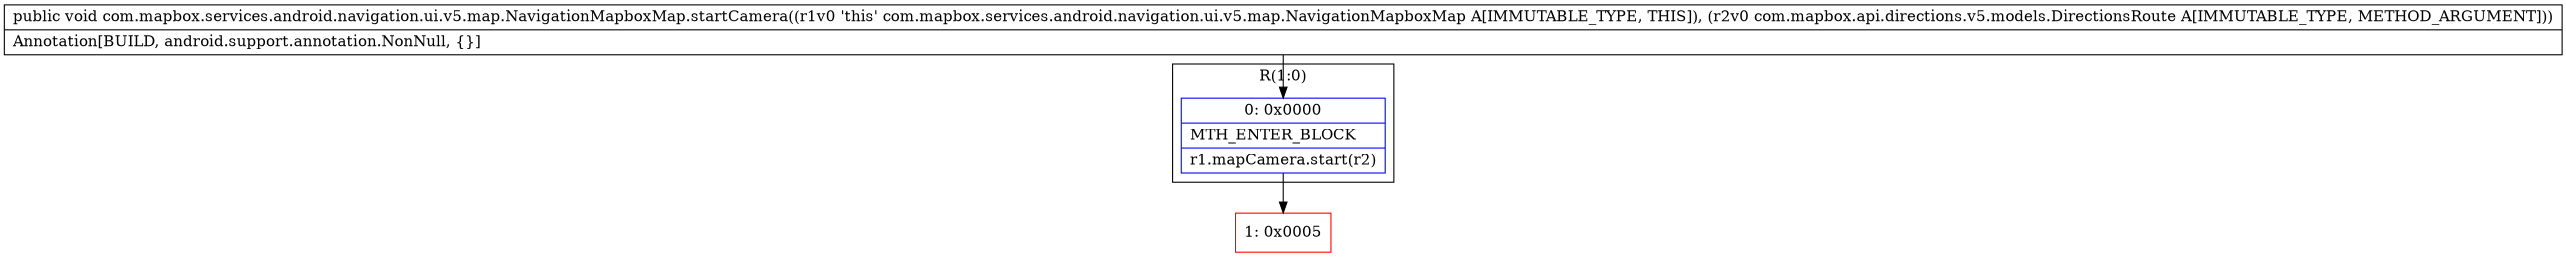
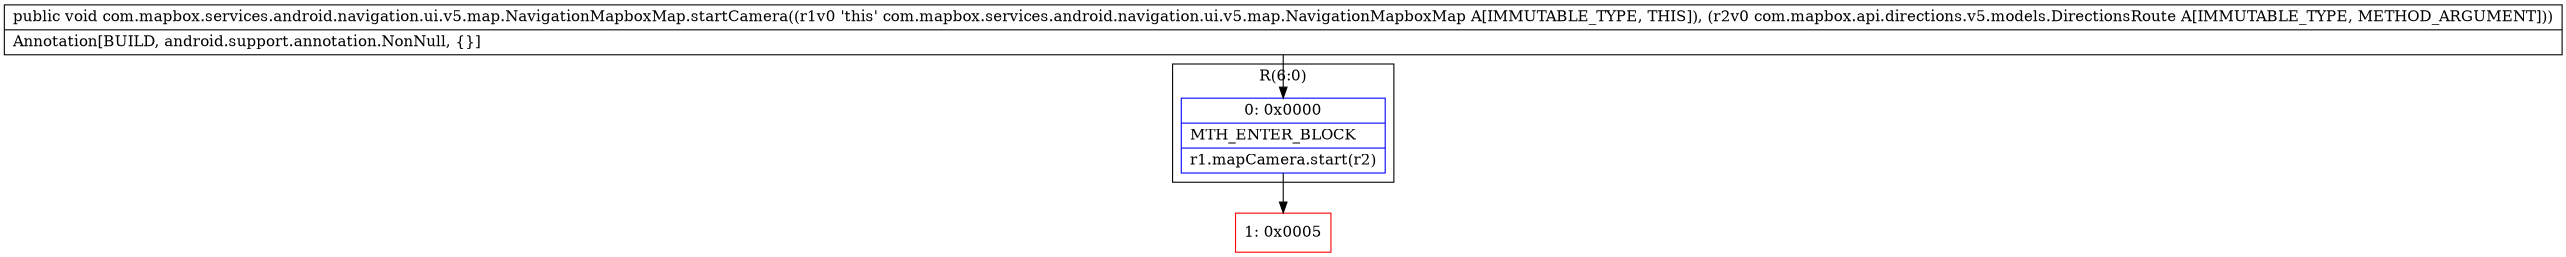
(1283, 76) -> (1283, 76)
